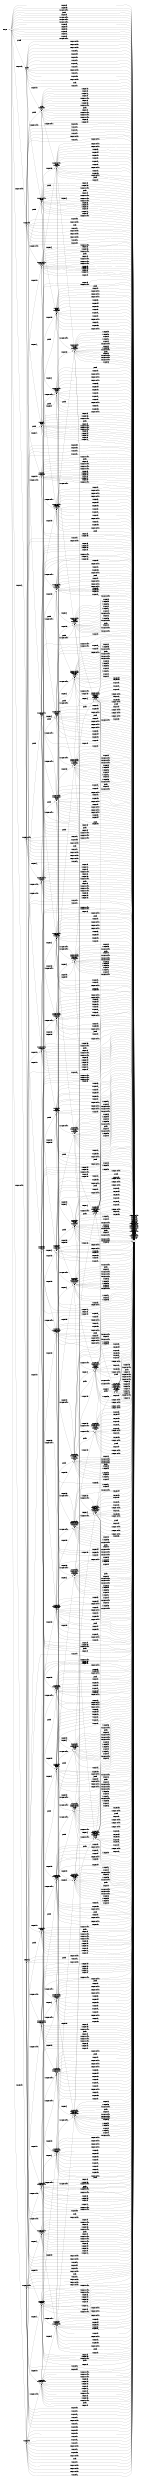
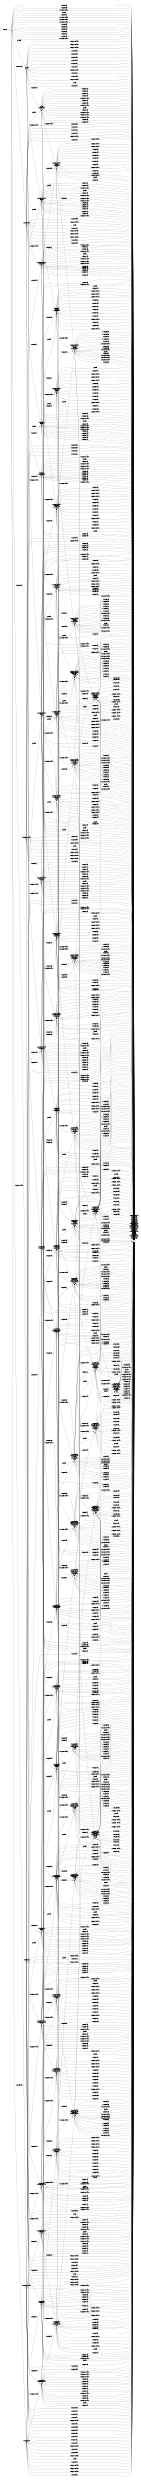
(21, 435) -> none
